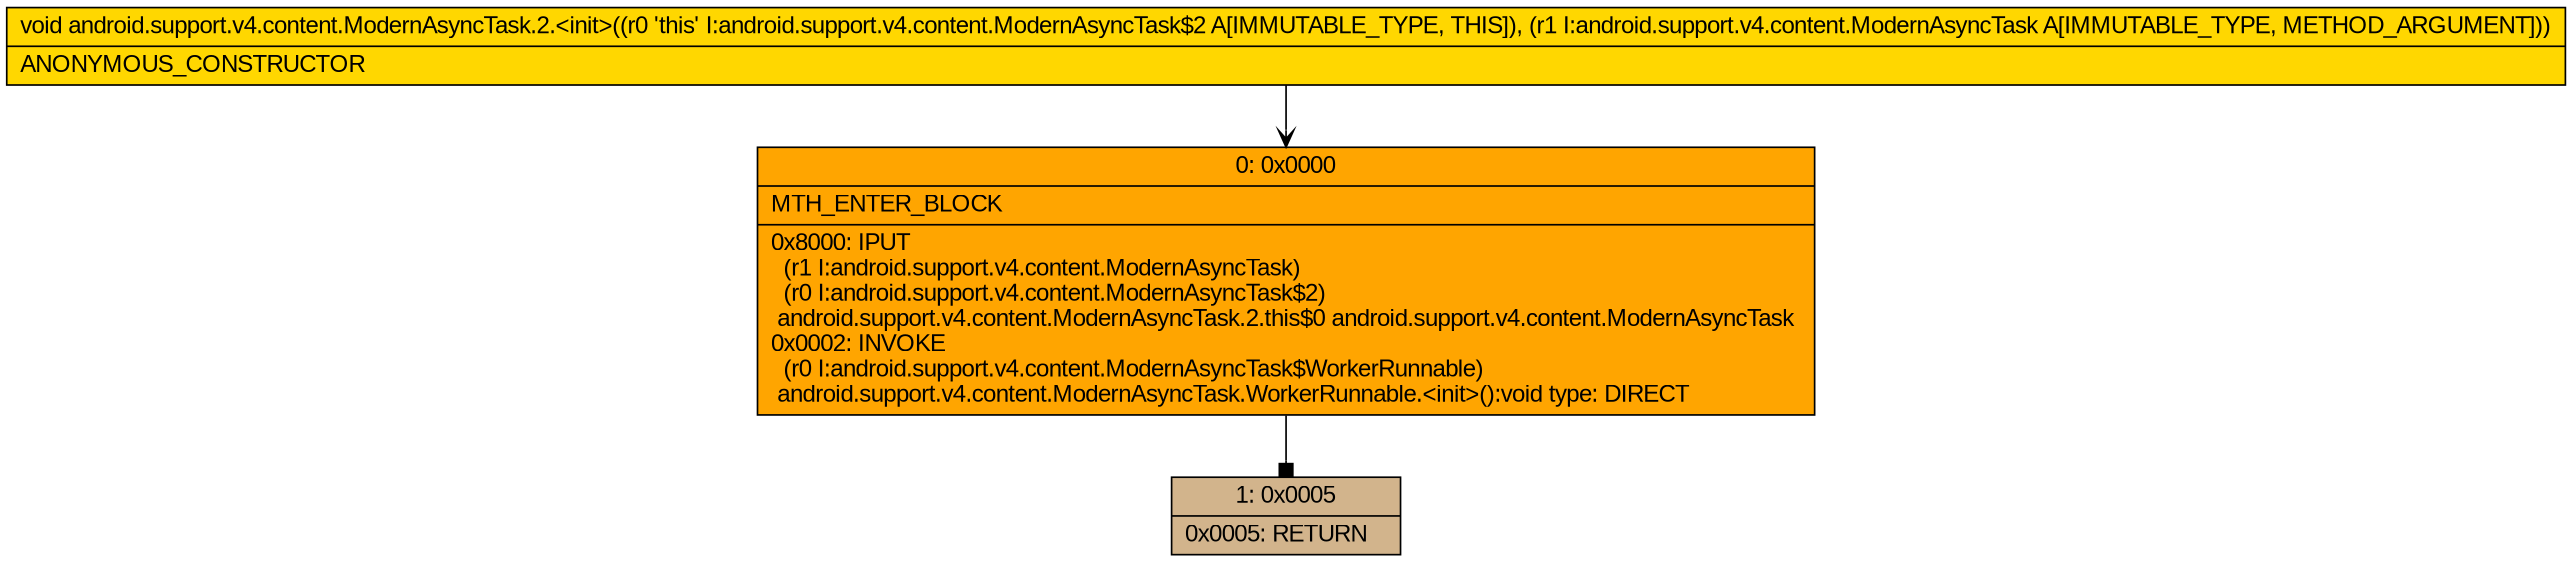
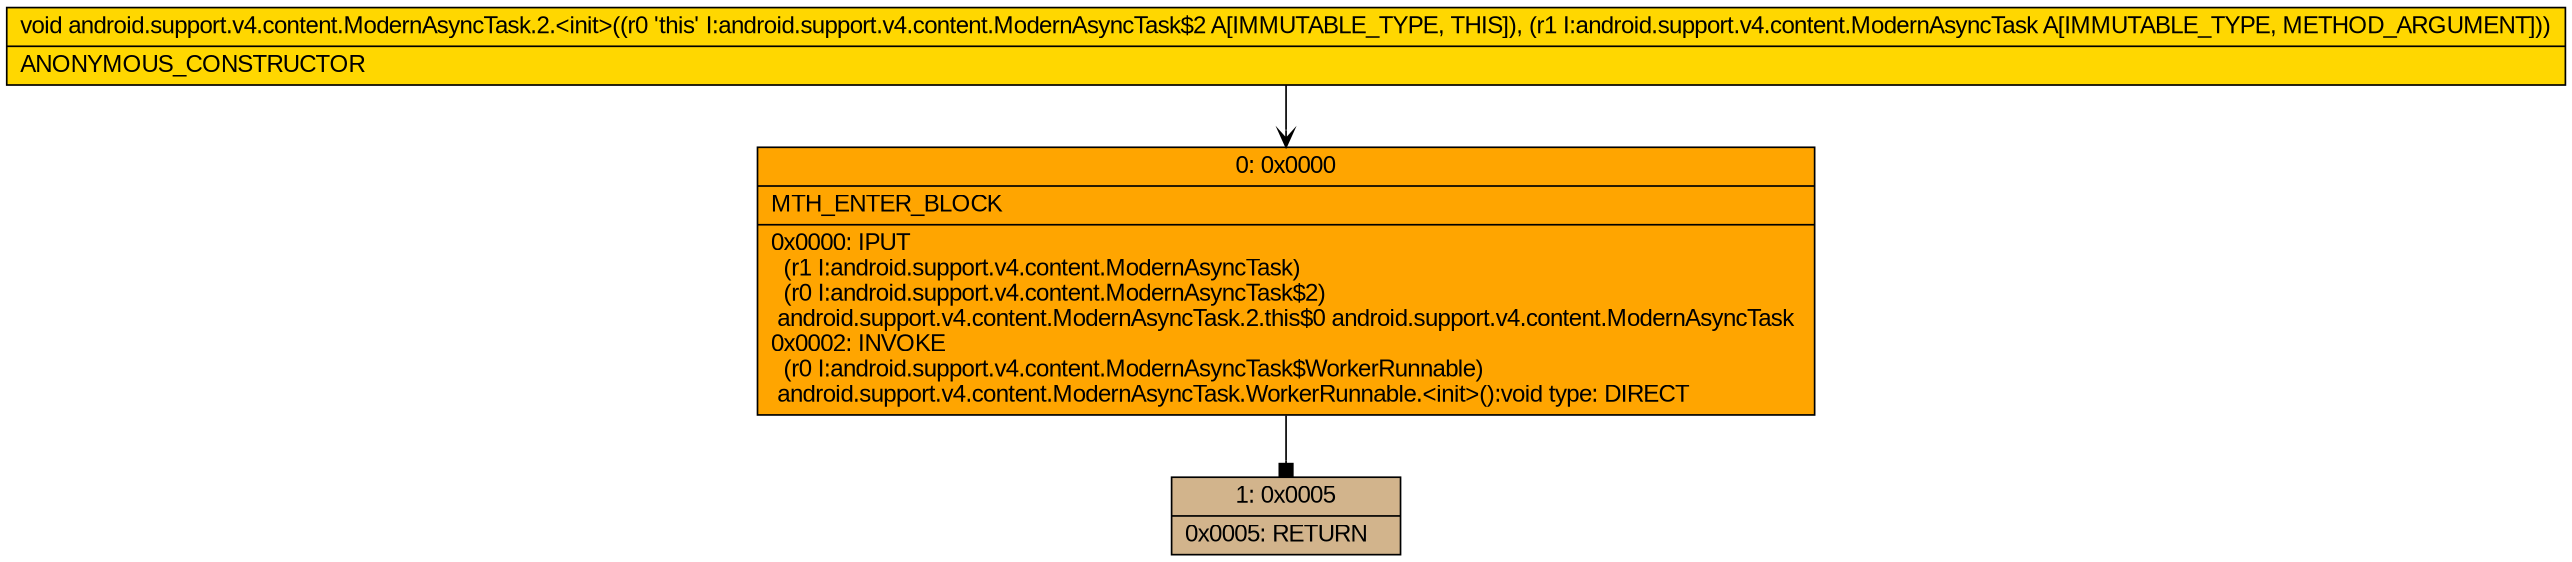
(848, 243) -> (848, 243)
